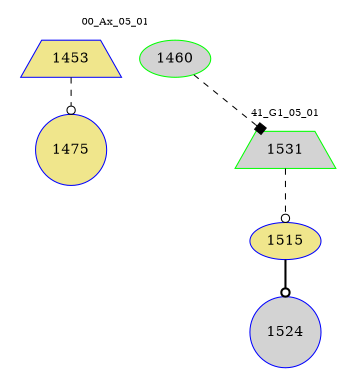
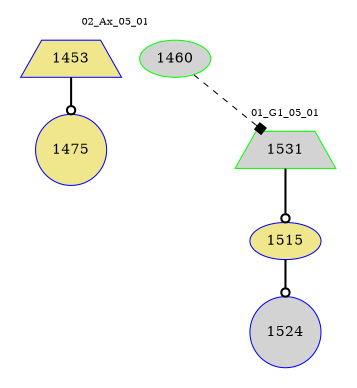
(115, 22) -> (115, 22)
(71, 92) -> (71, 92)
(285, 113) -> (285, 113)
(285, 191) -> (285, 191)
